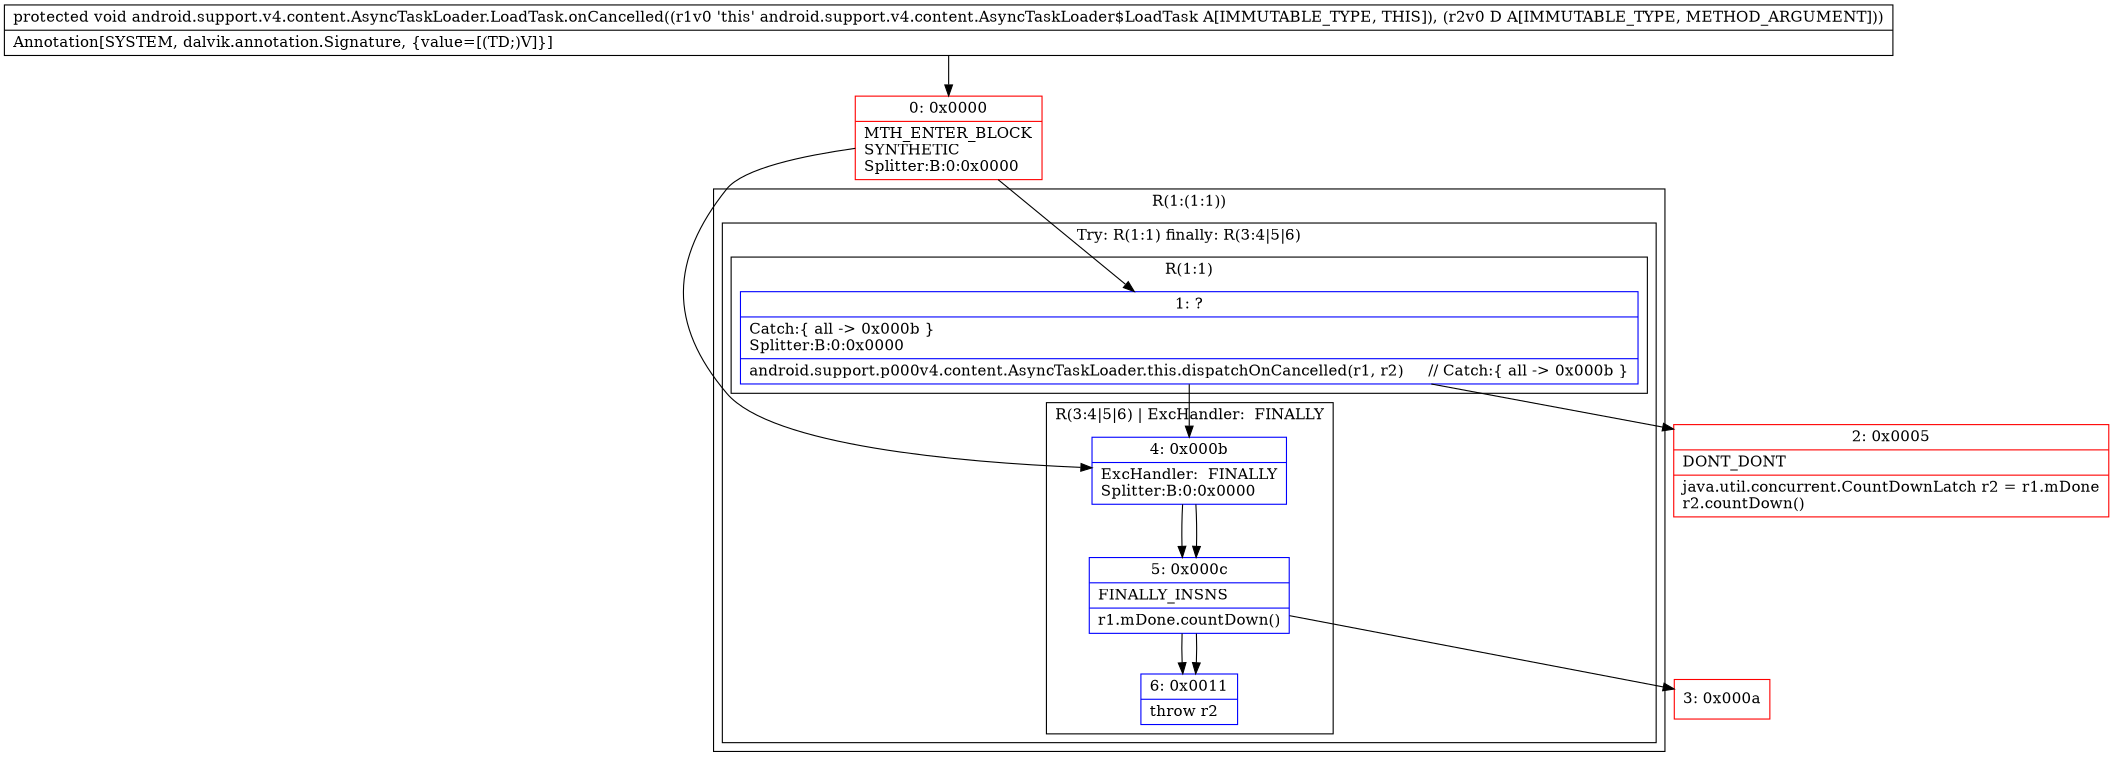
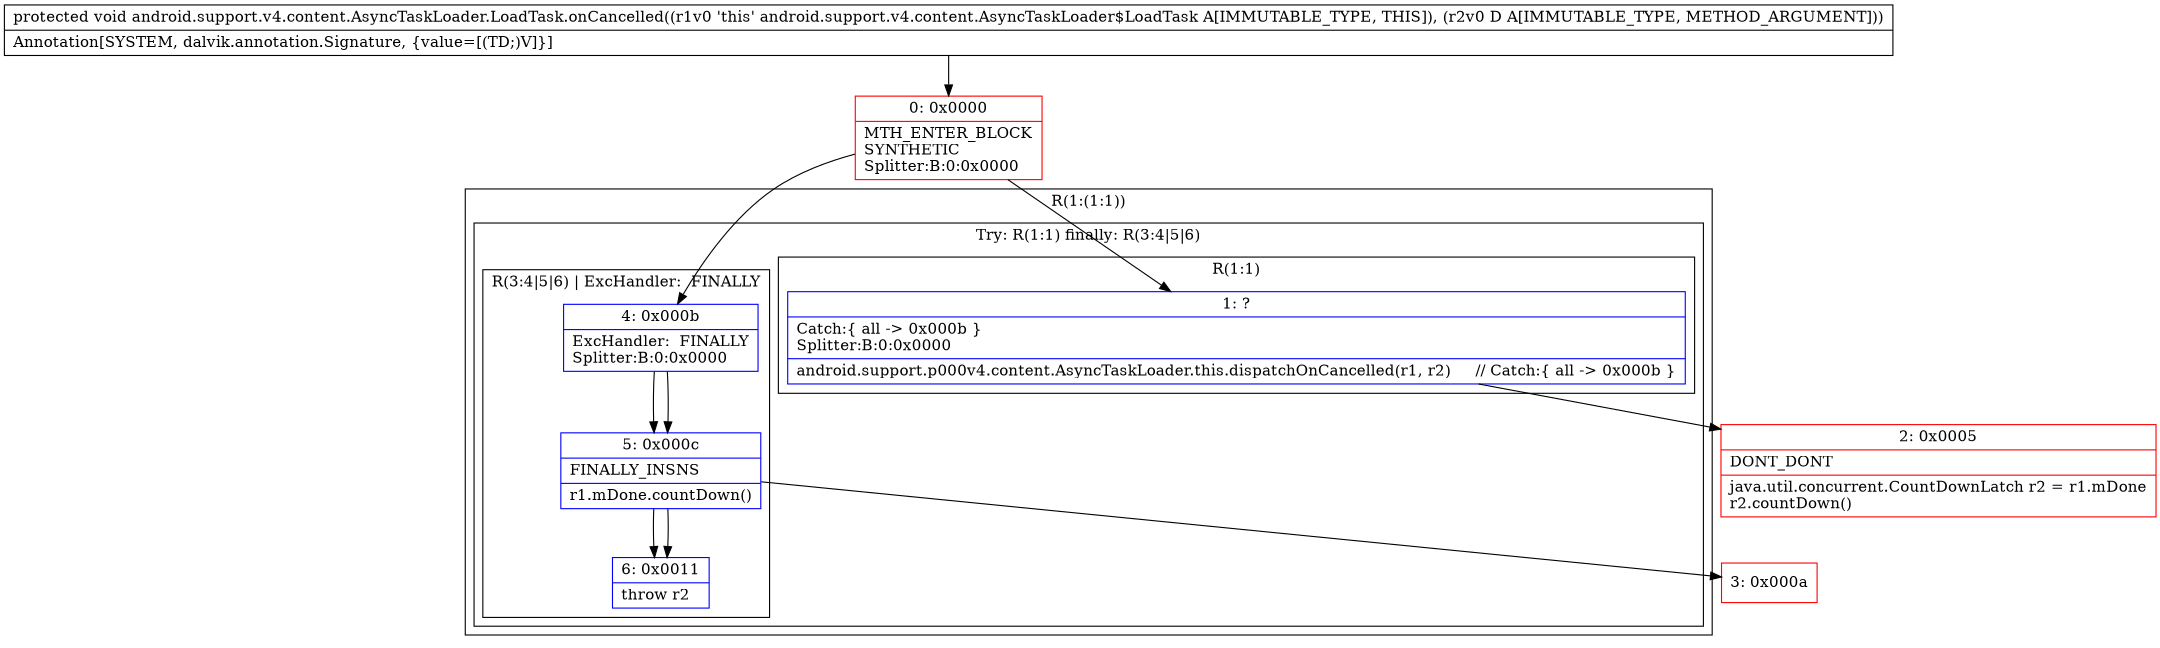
(1189, 410) -> none
